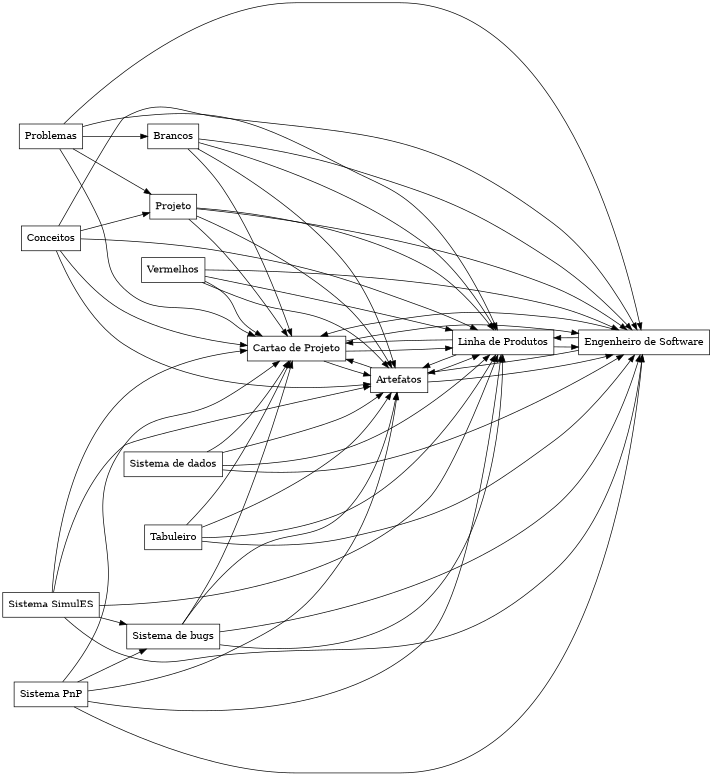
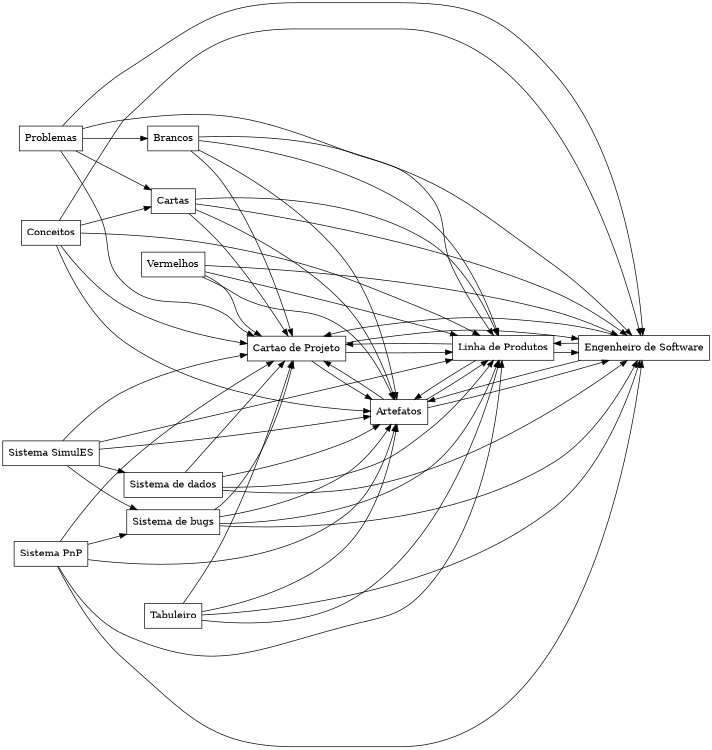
(173, 207) -> (173, 201)
(409, 644) -> (109, 468)
